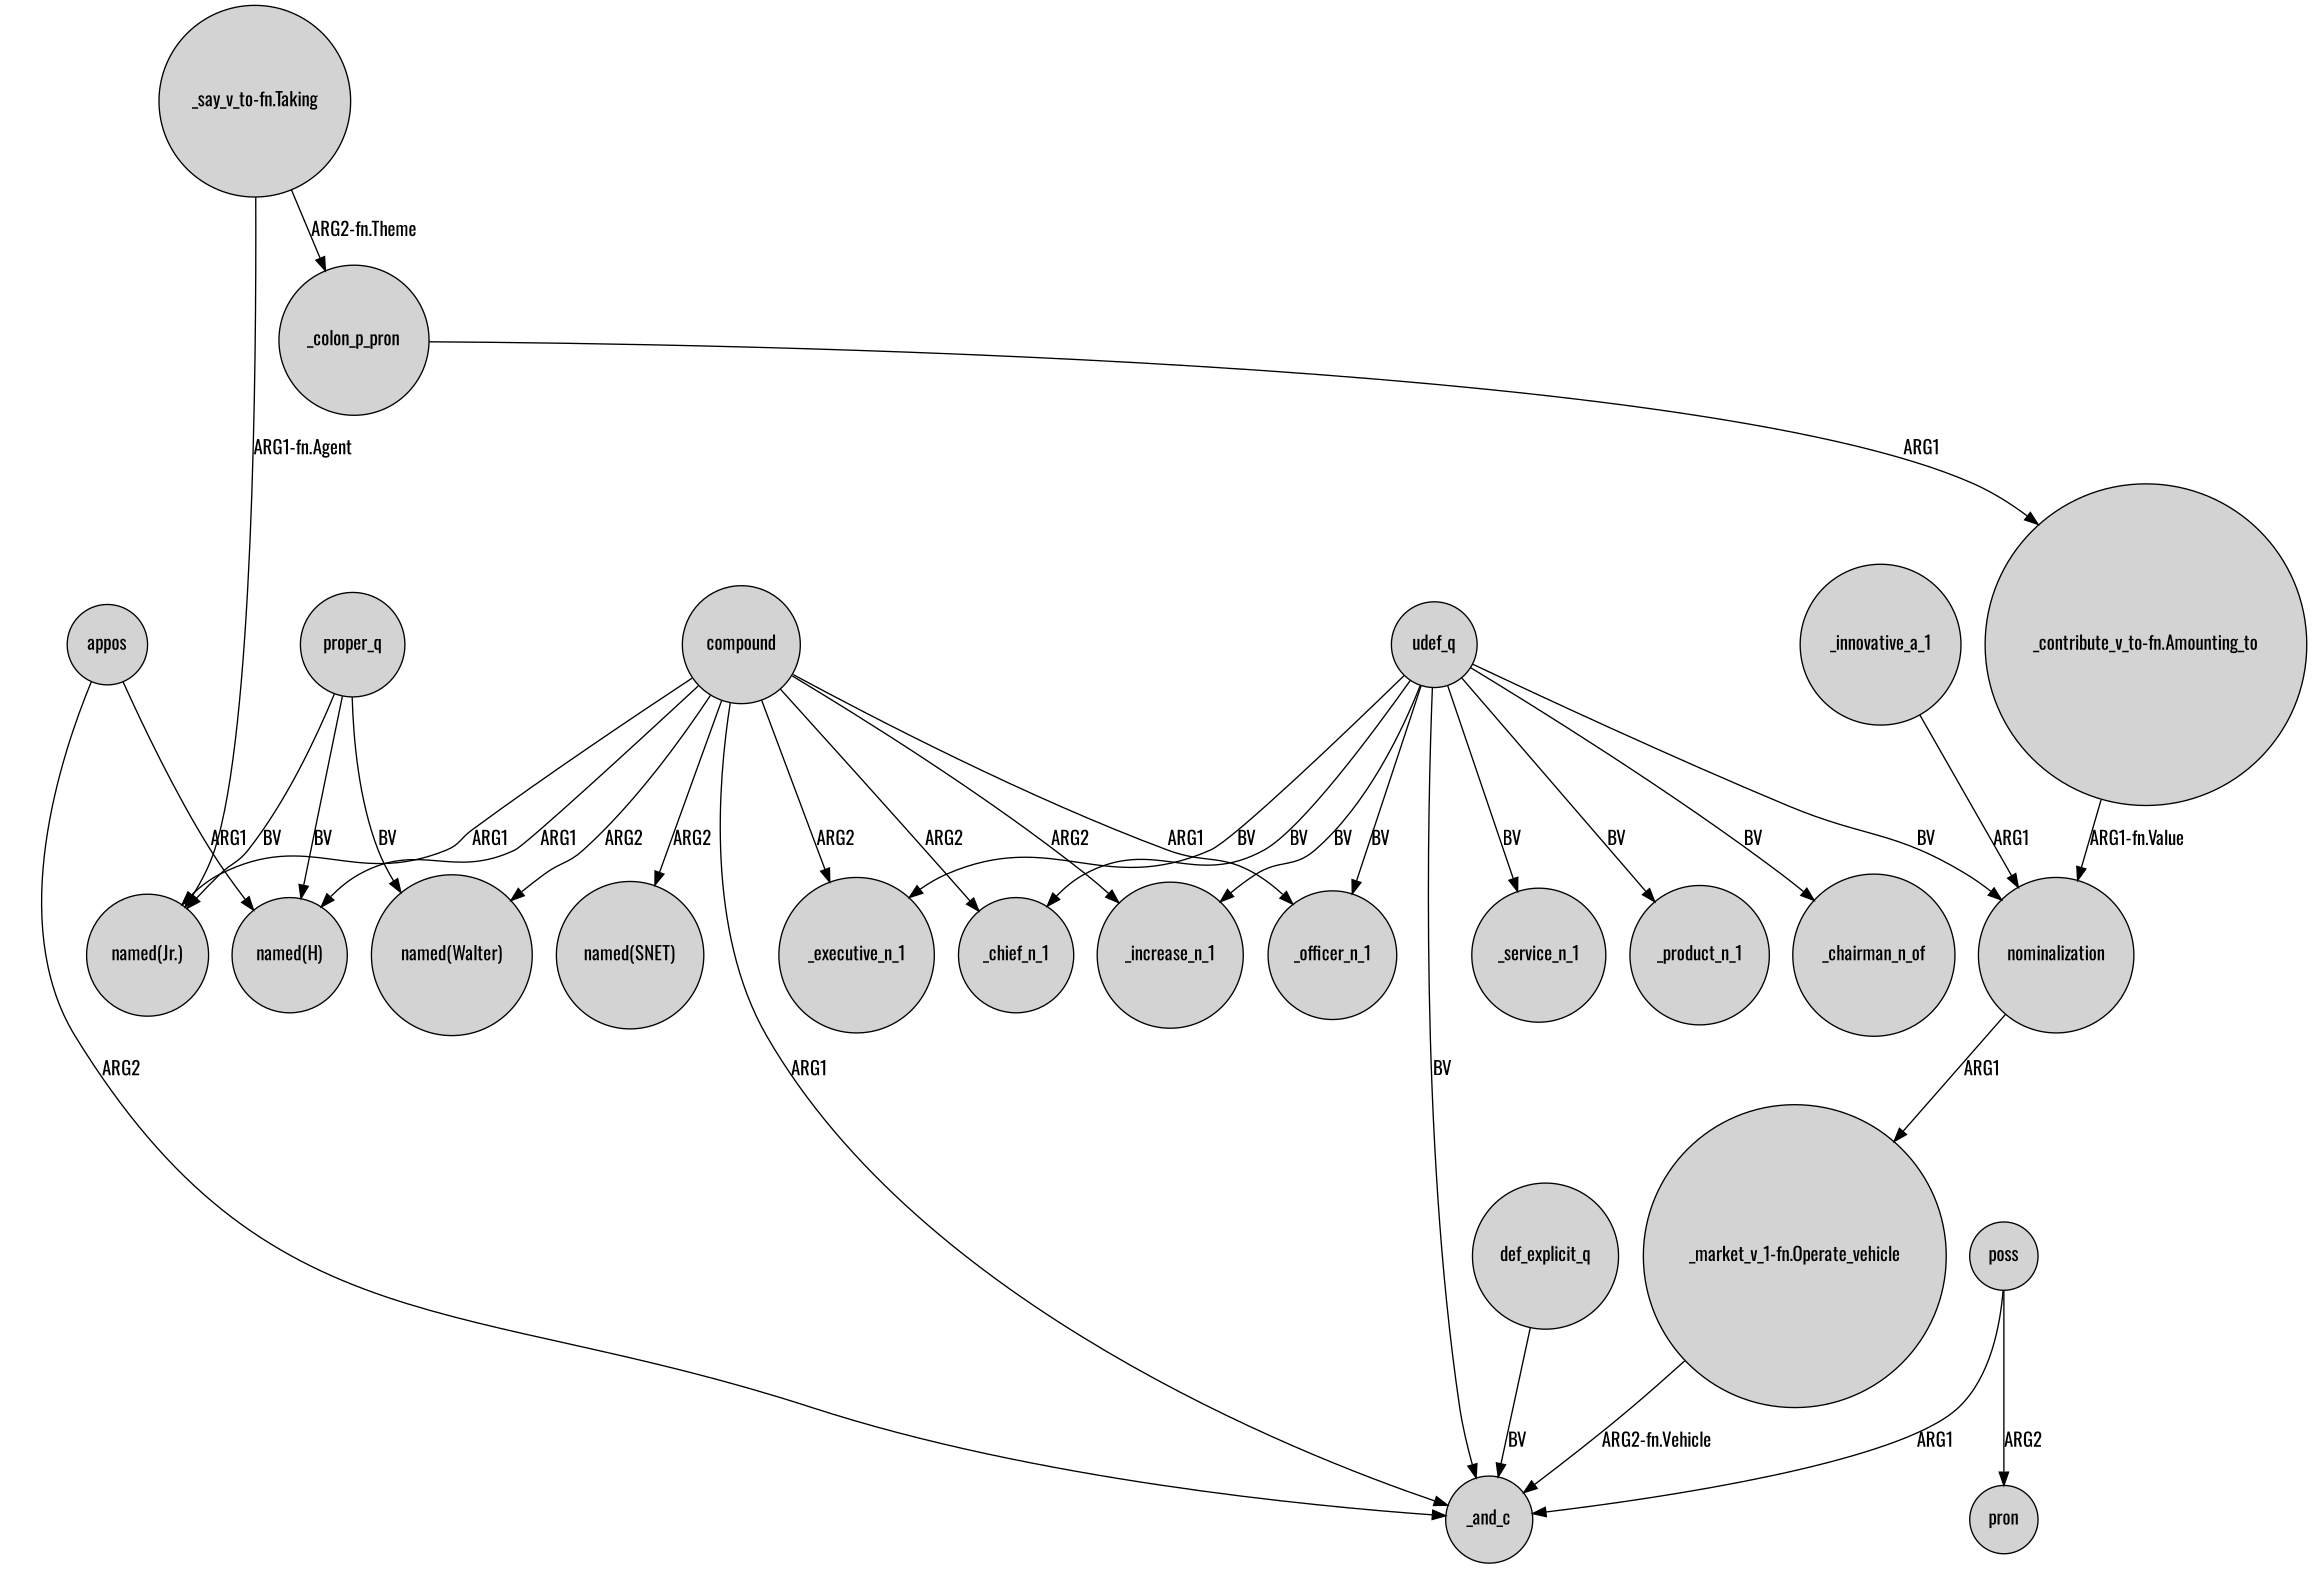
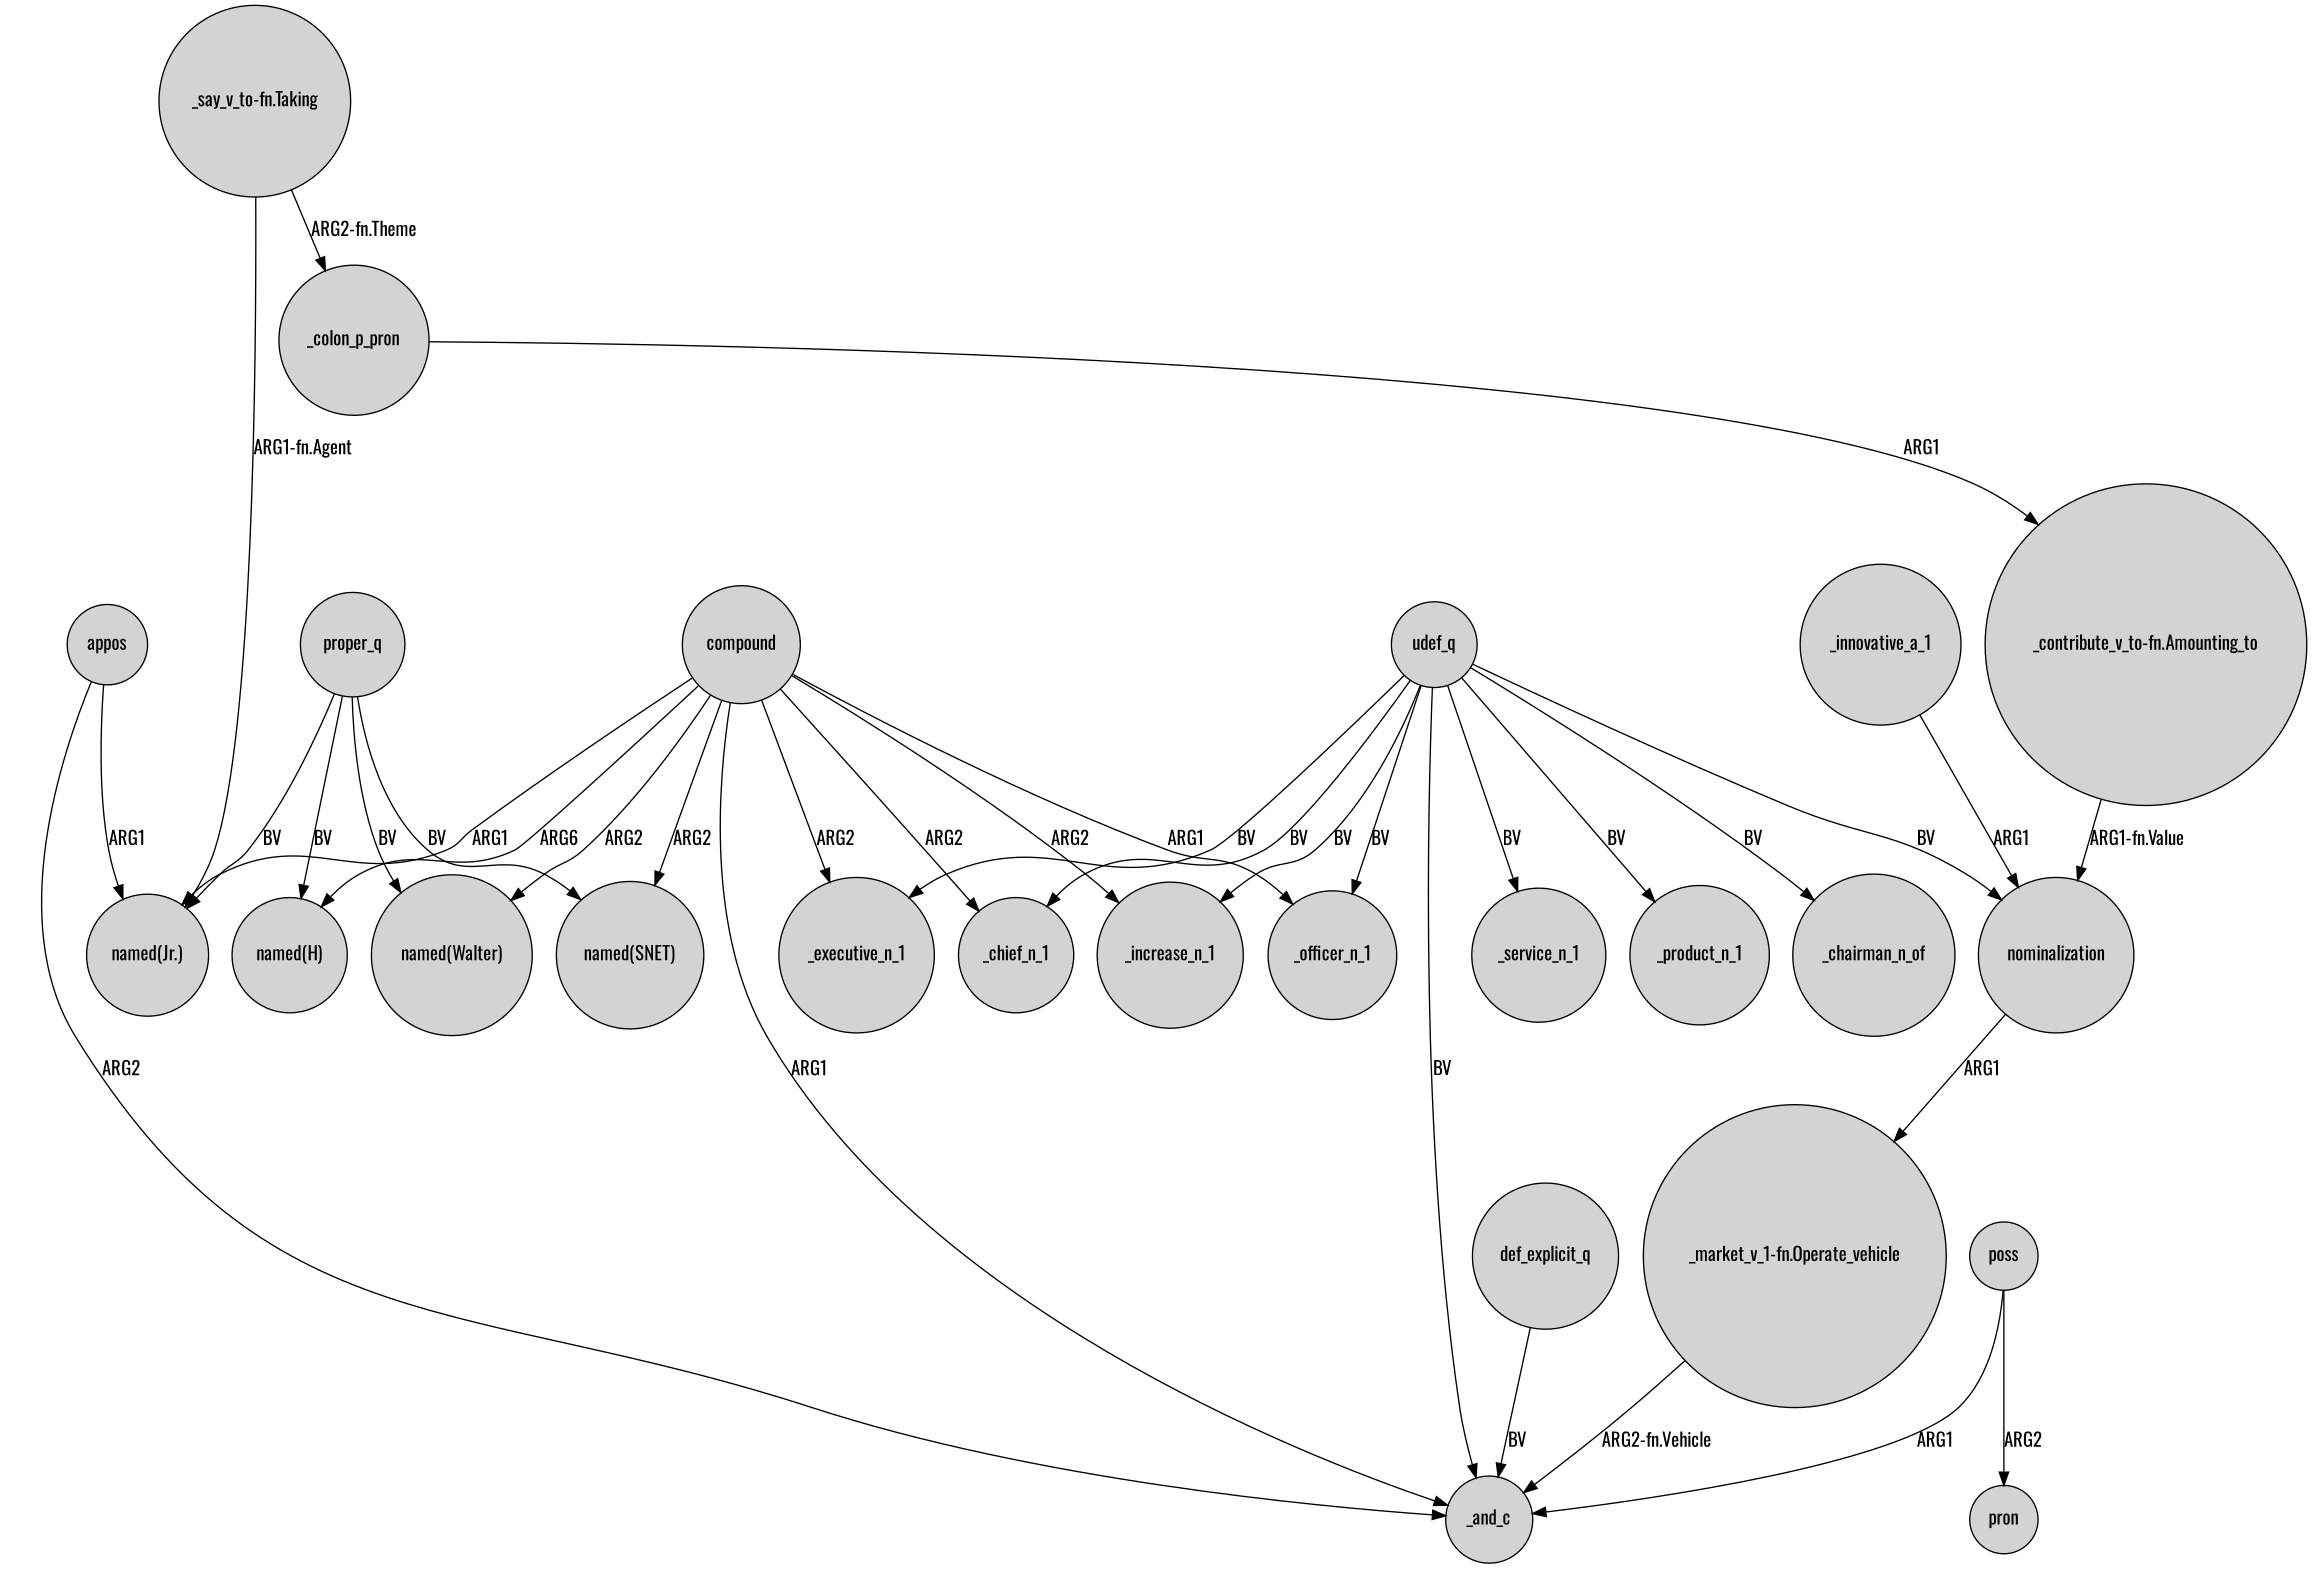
(178, 794) -> (102, 786)
(559, 840) -> (559, 840)
none -> (421, 843)
